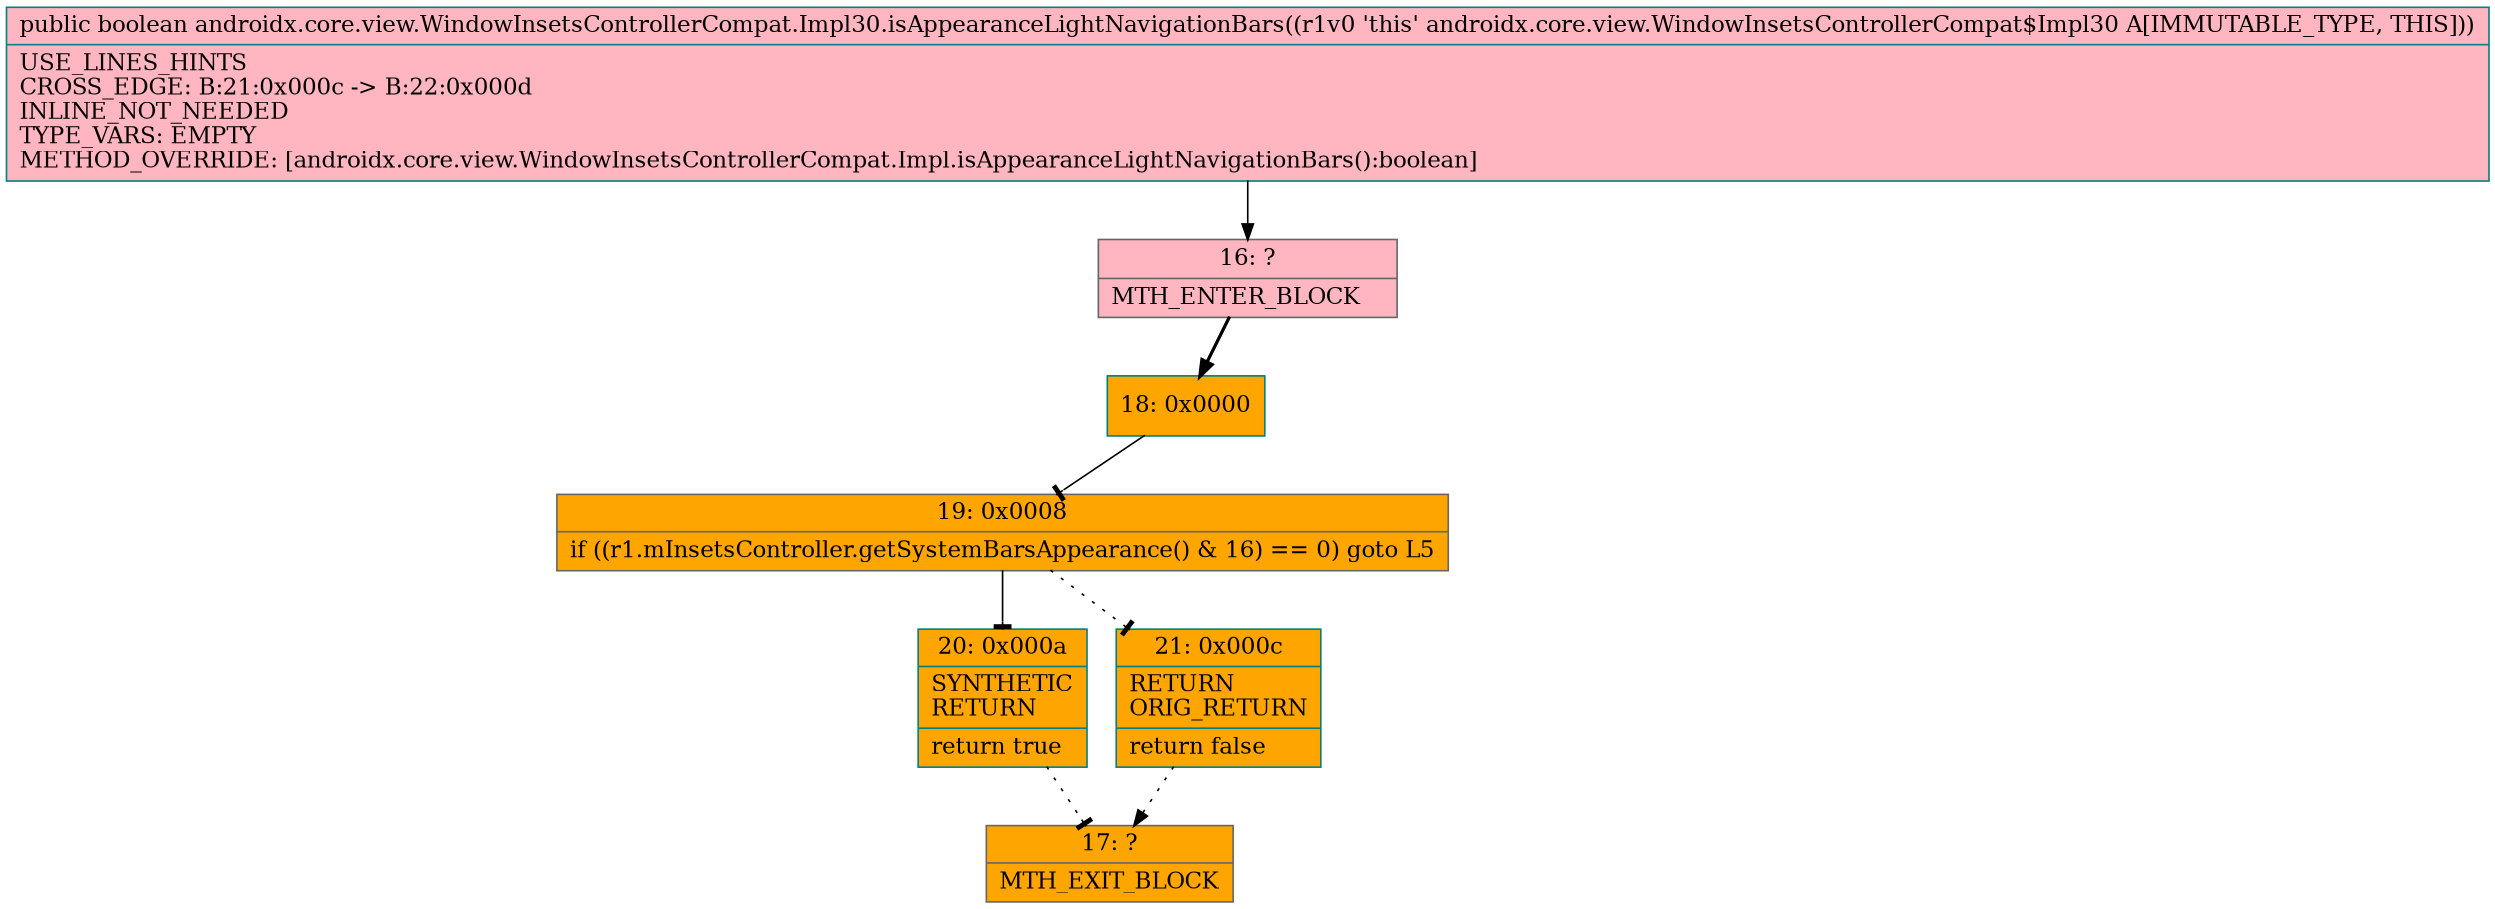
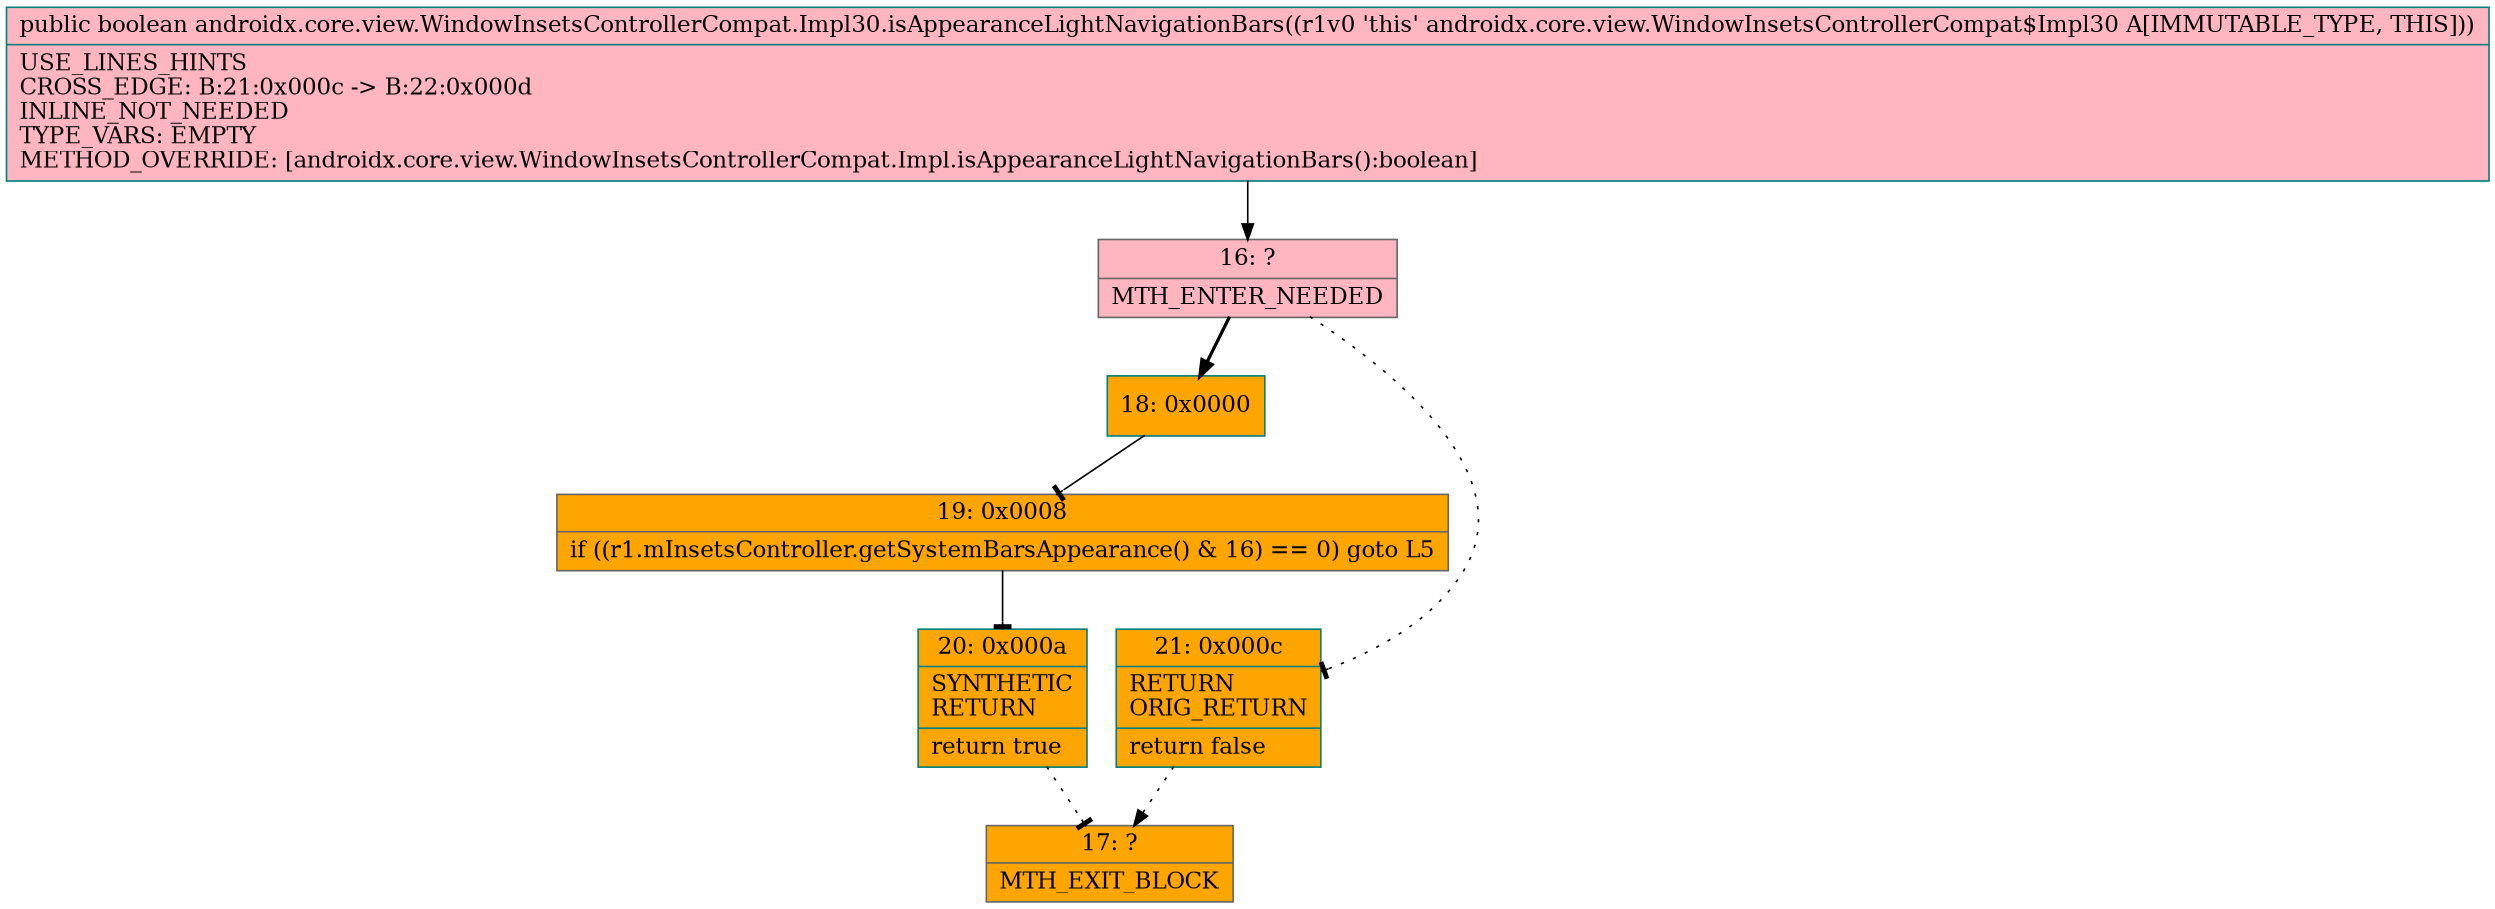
(1236, 297) -> (1248, 297)
(1087, 597) -> (1475, 495)
